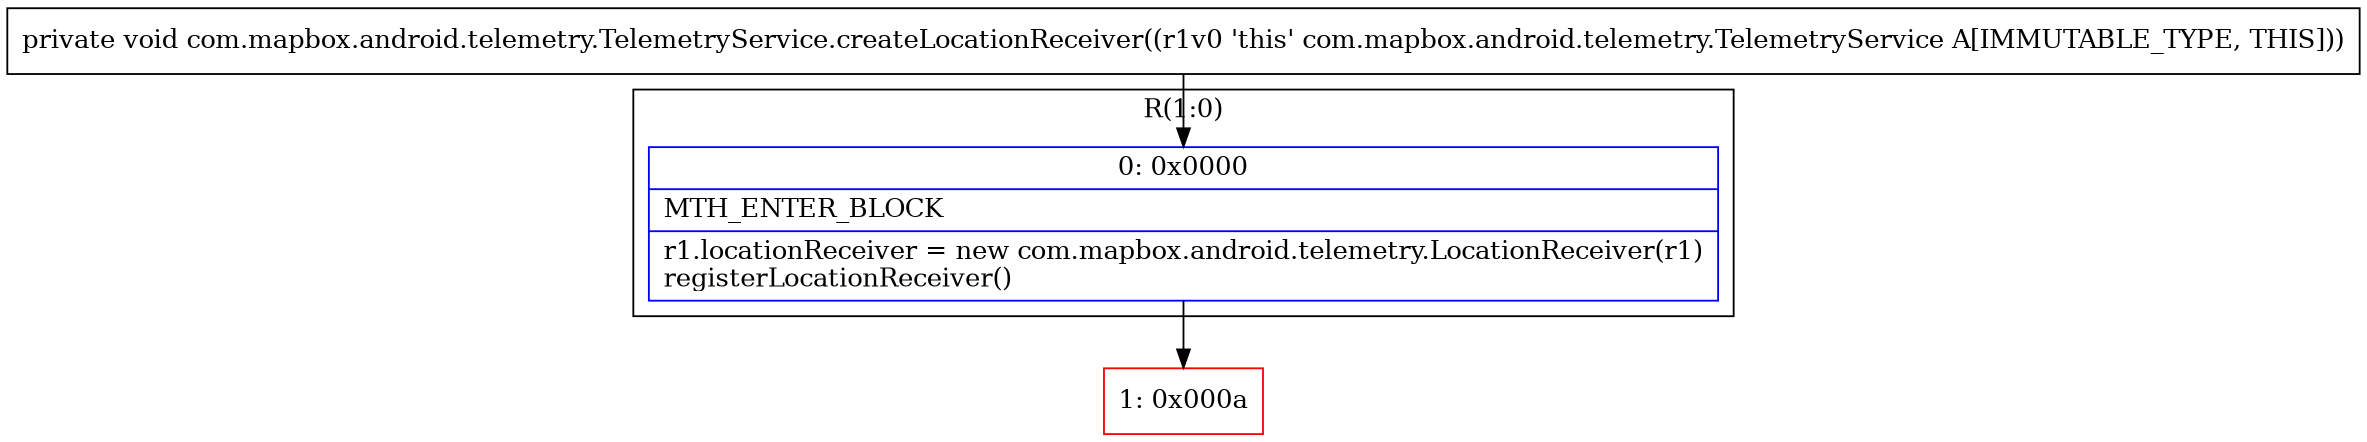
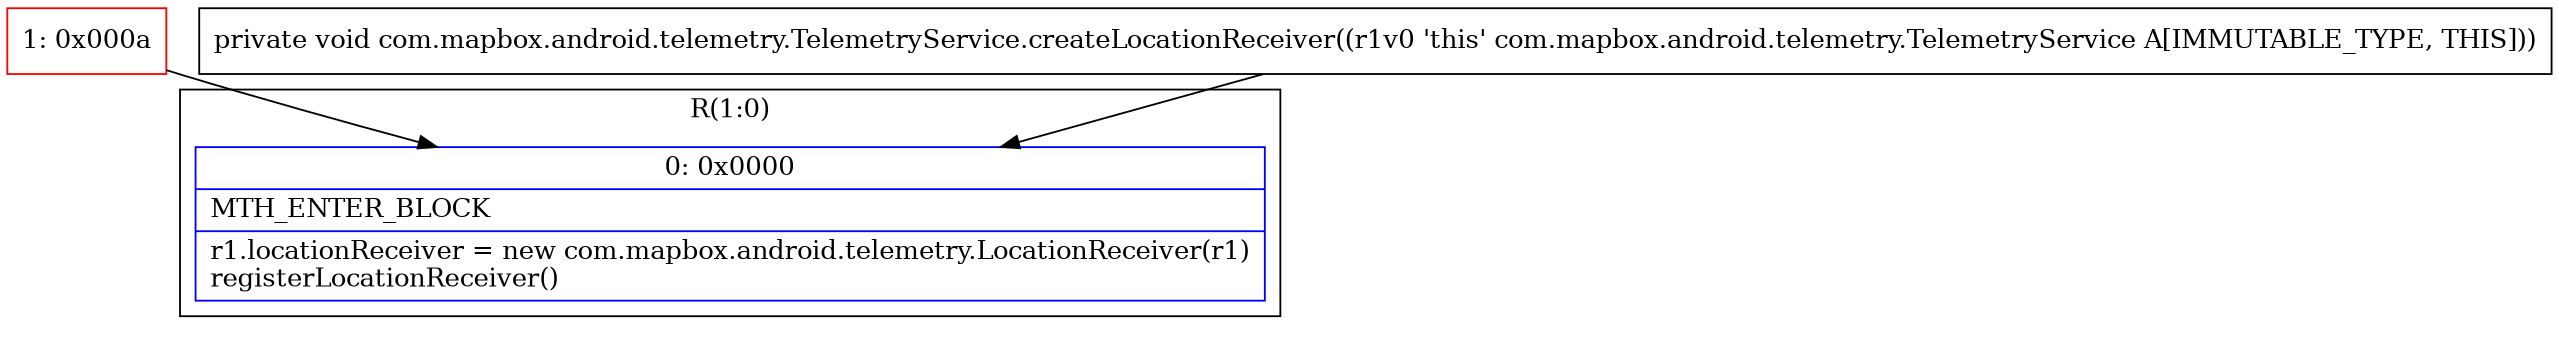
(1183, 327) -> (292, 107)
